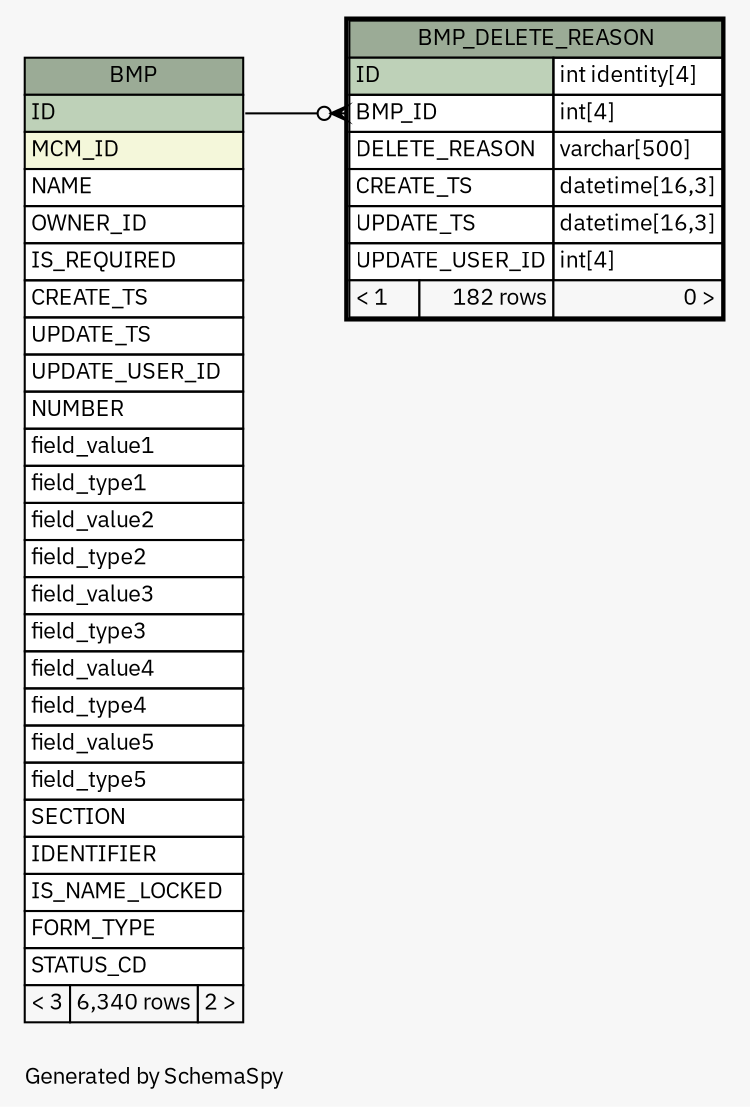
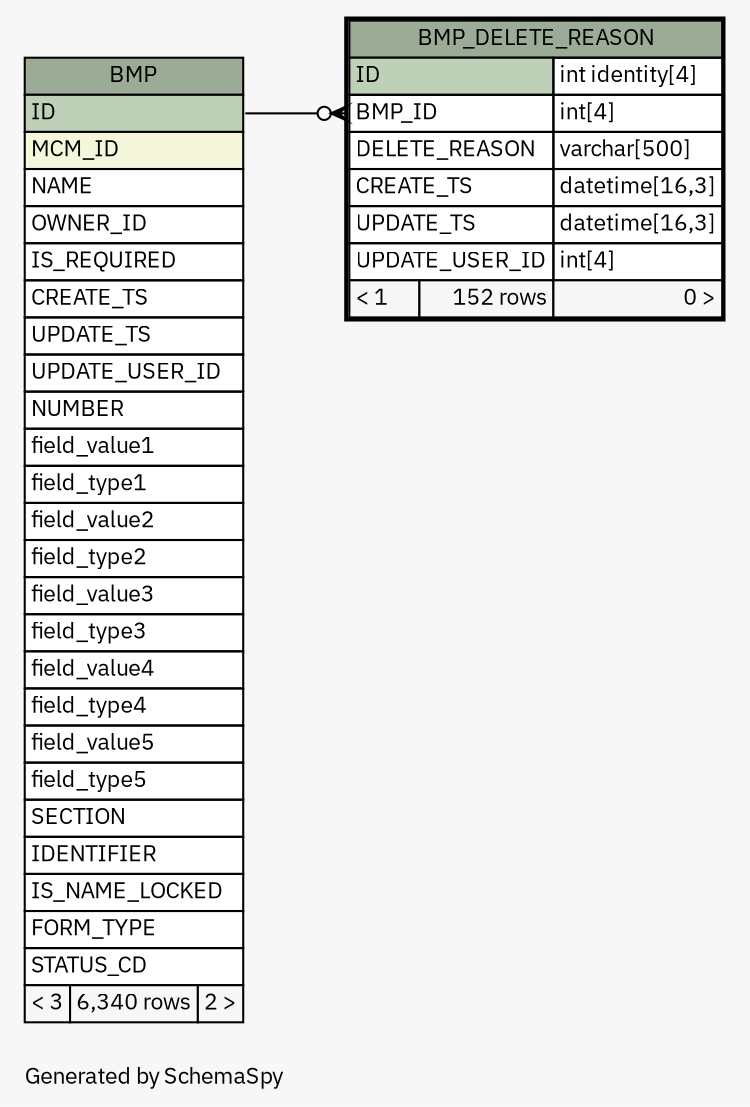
(500, 298) -> (500, 298)
